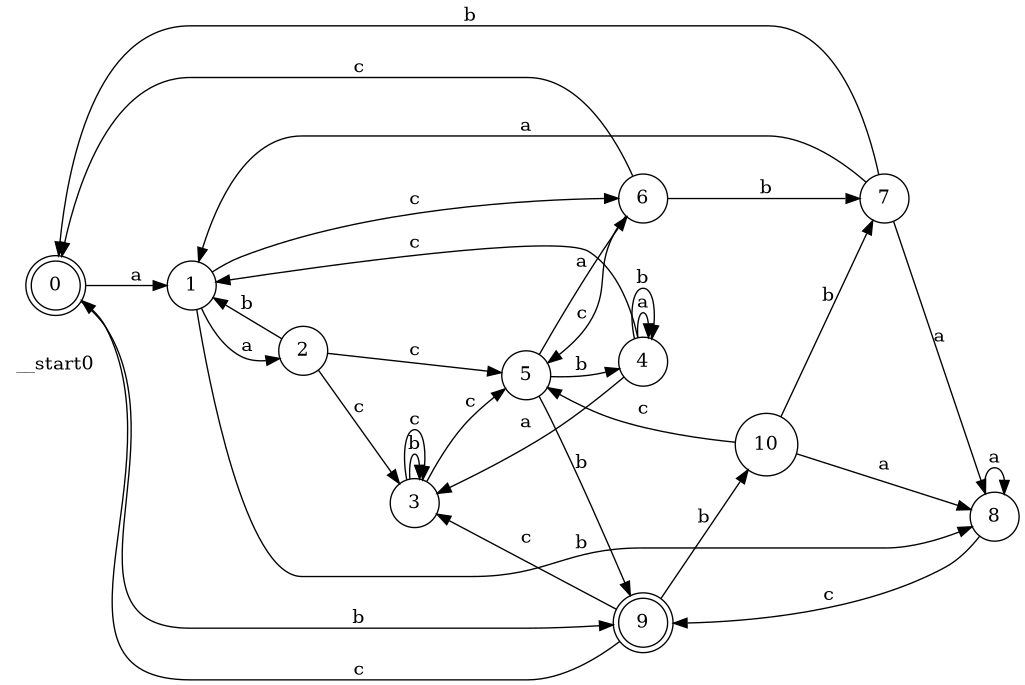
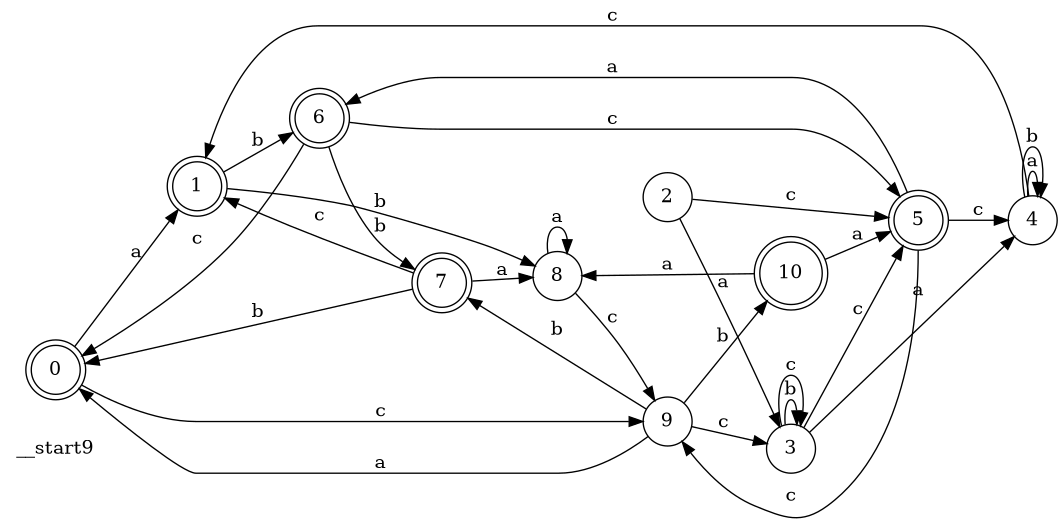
(526, 126) -> (320, 216)
(415, 199) -> (258, 141)
(643, 199) -> (320, 118)
(884, 199) -> (442, 283)
(192, 286) -> (197, 186)
(254, 322) -> none
(824, 325) -> (563, 357)
(226, 345) -> none
(56, 364) -> (56, 449)
(582, 365) -> (978, 210)
(526, 375) -> (918, 220)
(359, 407) -> (723, 282)
(643, 409) -> (858, 235)
(541, 439) -> (902, 344)
(767, 445) -> (791, 273)
(582, 463) -> (791, 496)
(359, 618) -> (381, 411)
(643, 623) -> (668, 422)
(359, 670) -> (381, 463)
